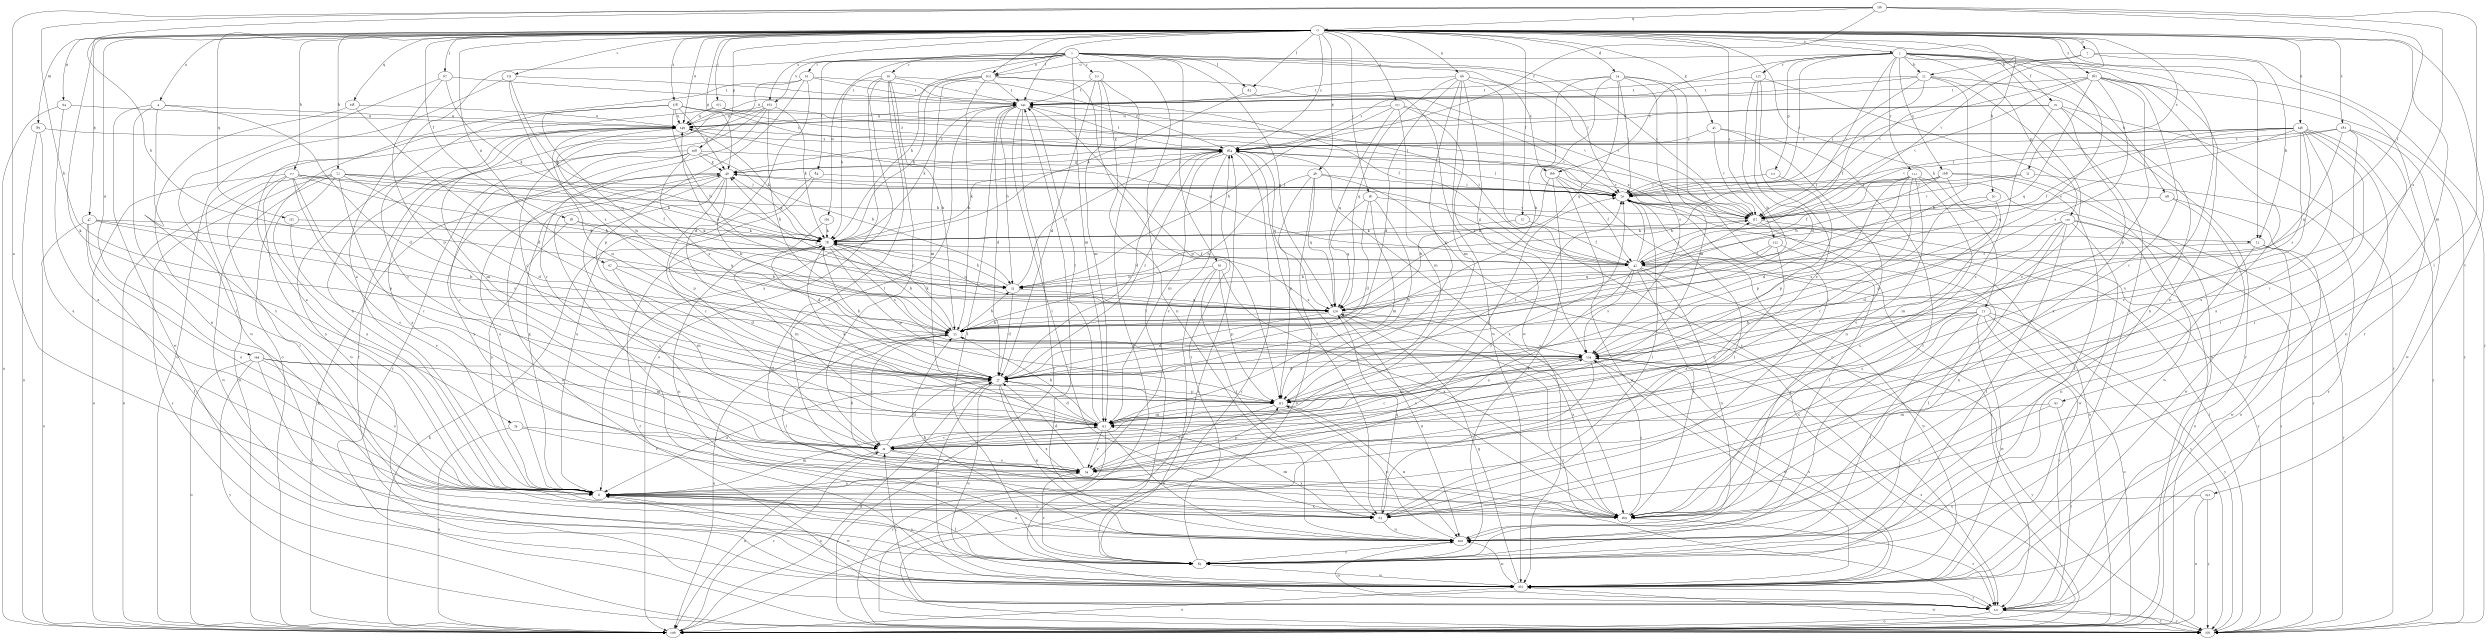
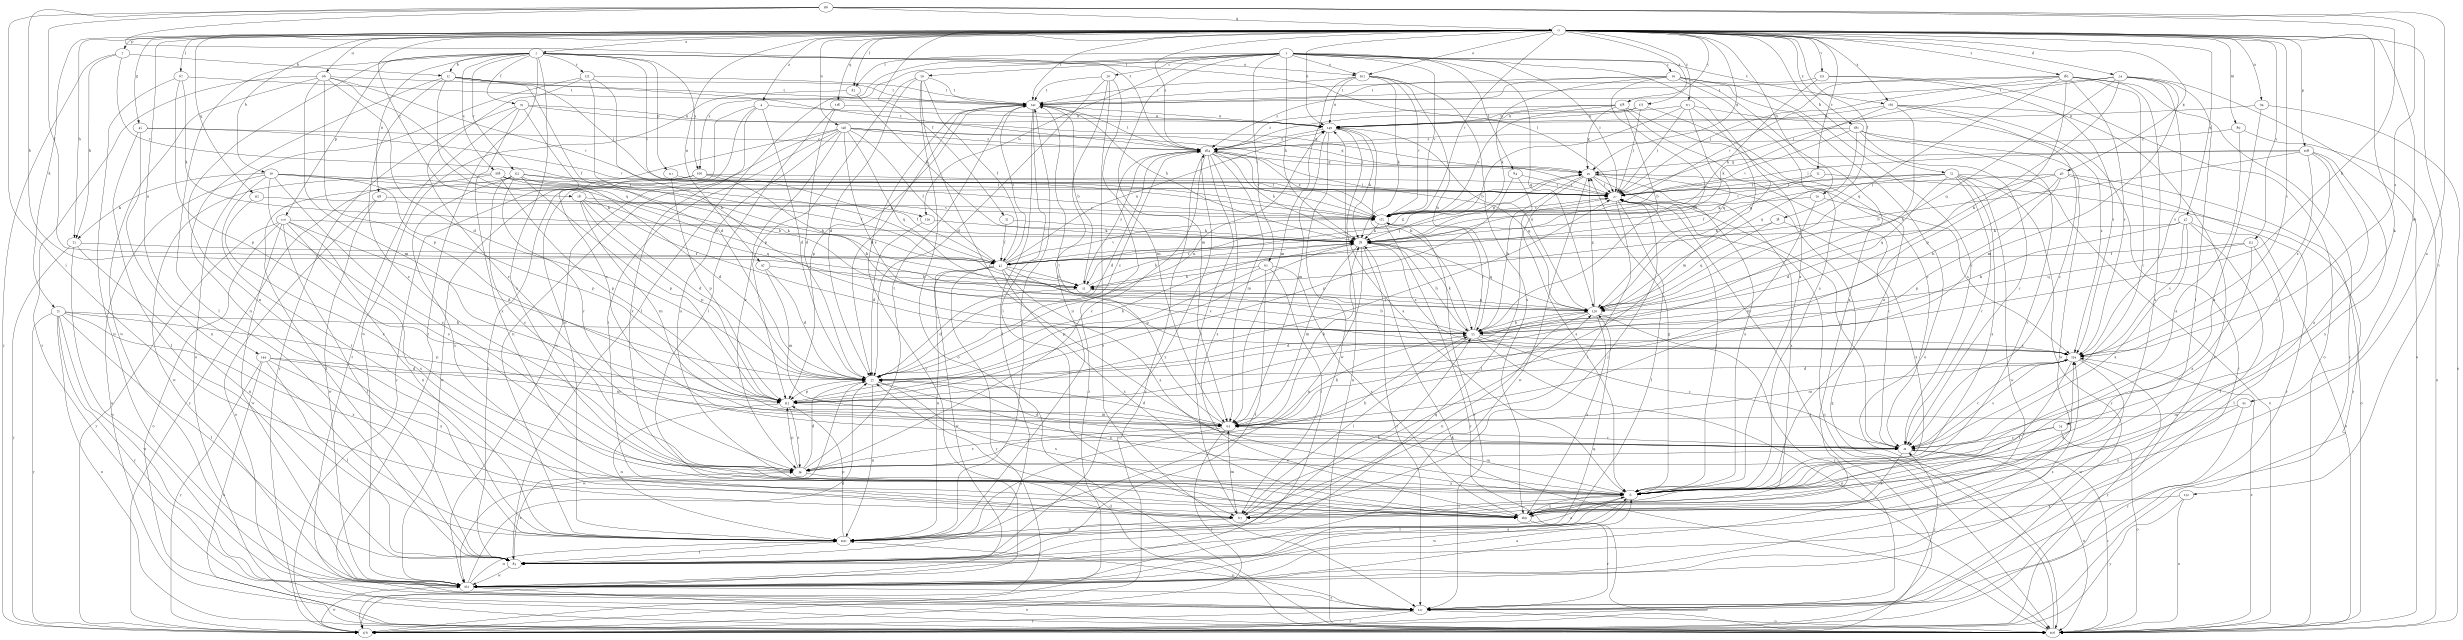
(572, 225) -> (576, 203)
